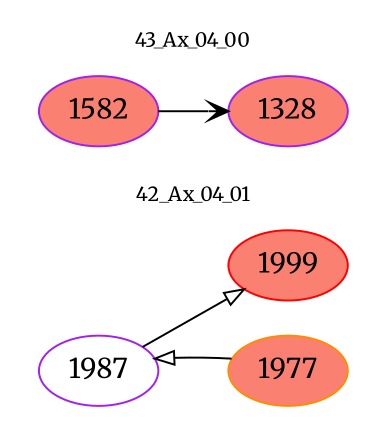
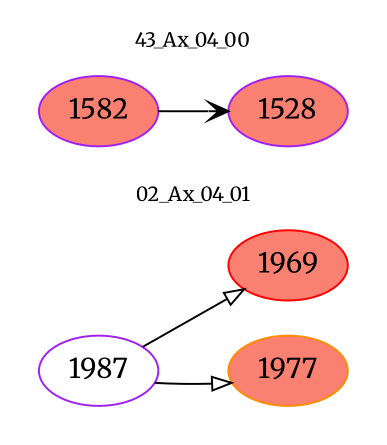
(288, 111) -> (288, 111)
(193, 196) -> (193, 196)
(288, 265) -> (288, 265)
(203, 358) -> (183, 384)
